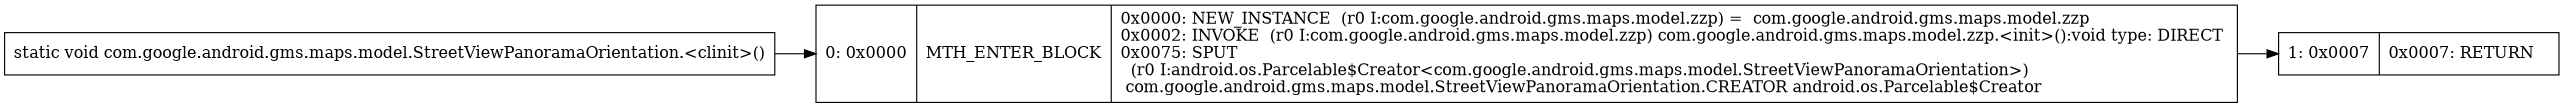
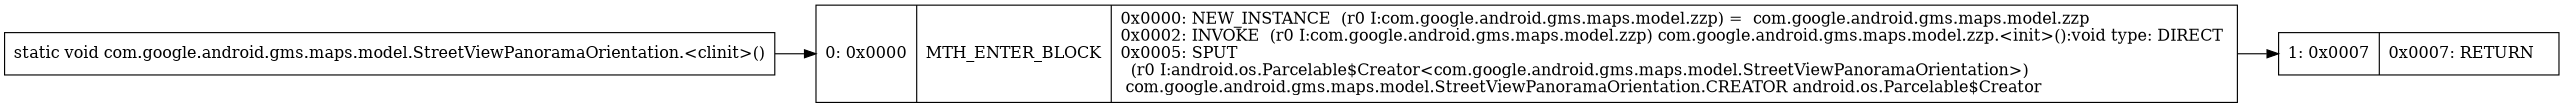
(1185, 53) -> (1185, 53)
